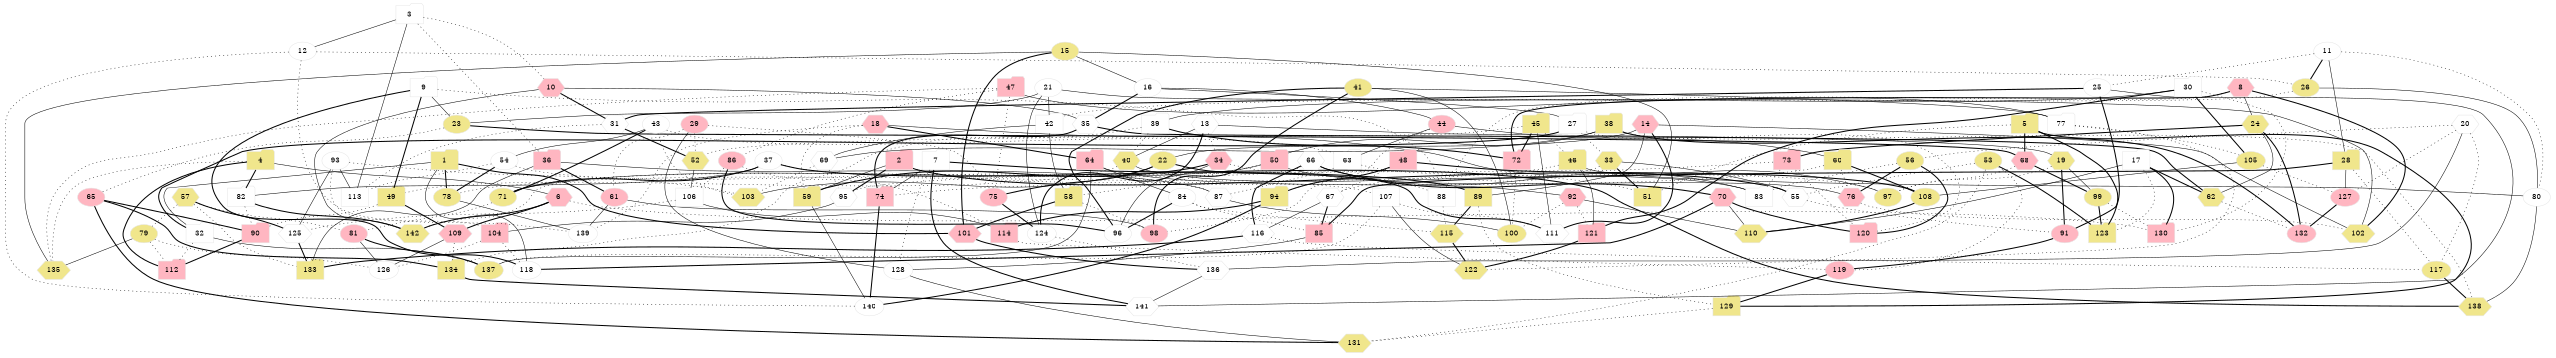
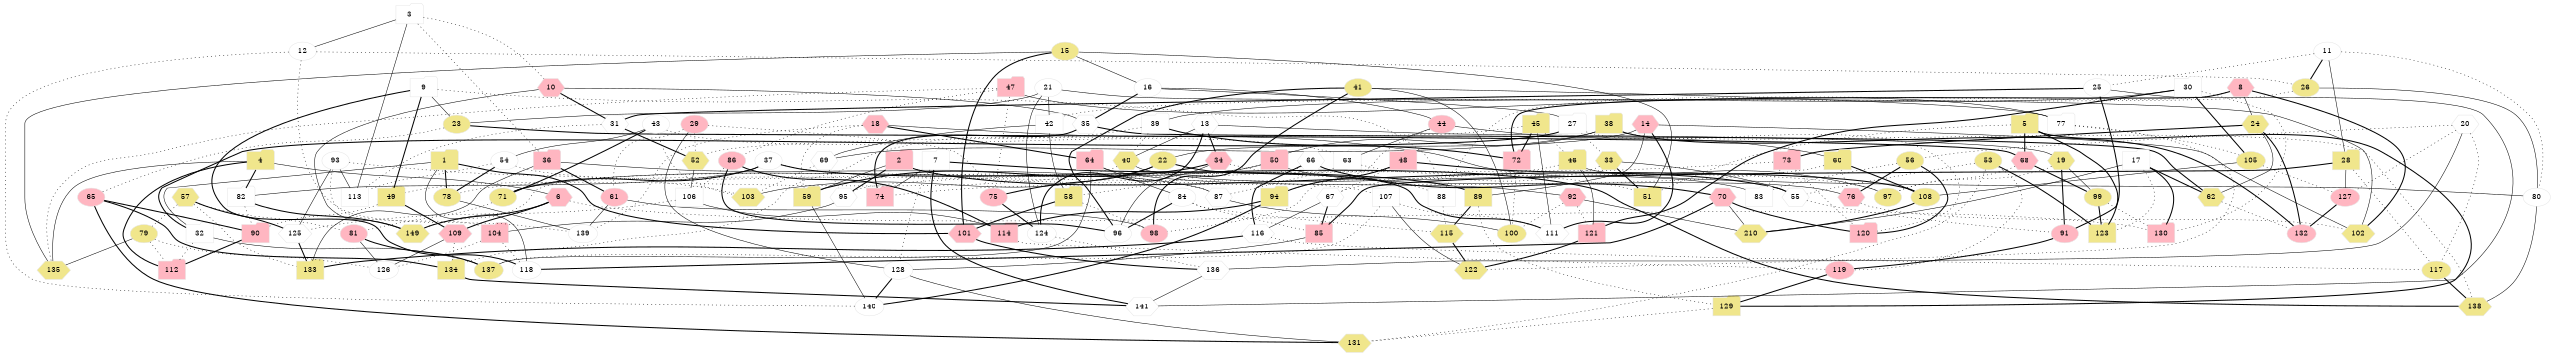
(1212, 143) -> (1212, 143)
(119, 171) -> (119, 171)
(1533, 179) -> none
(901, 189) -> (901, 189)
(413, 234) -> (413, 234)
(1751, 234) -> (1751, 234)
(875, 245) -> (884, 288)
